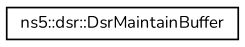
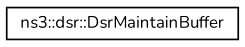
(122, 23) -> (122, 23)
